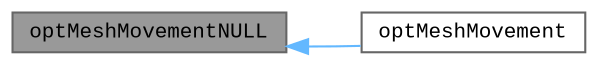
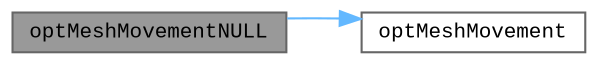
(335, 46) -> (313, 18)
